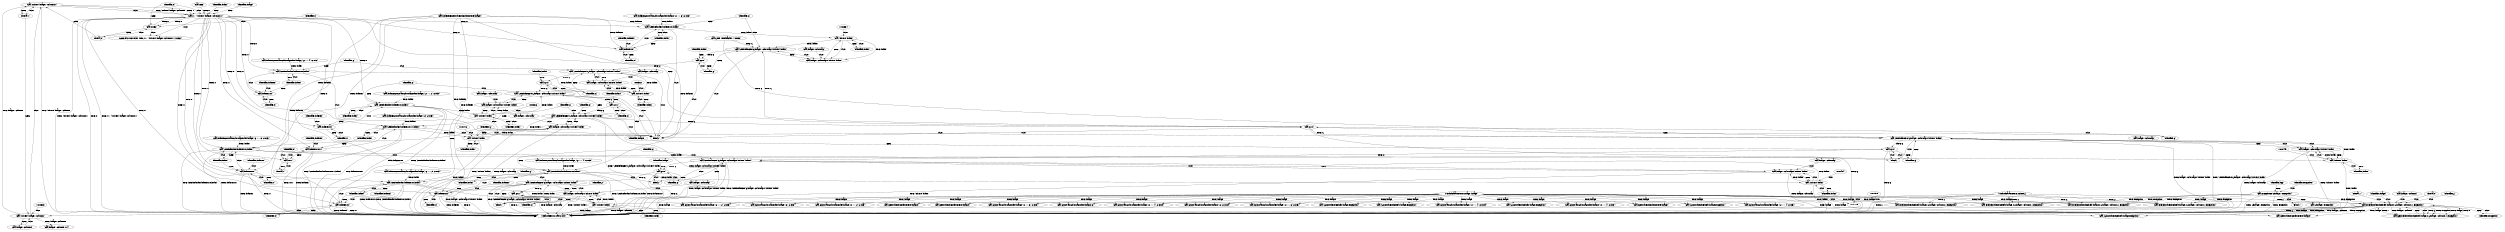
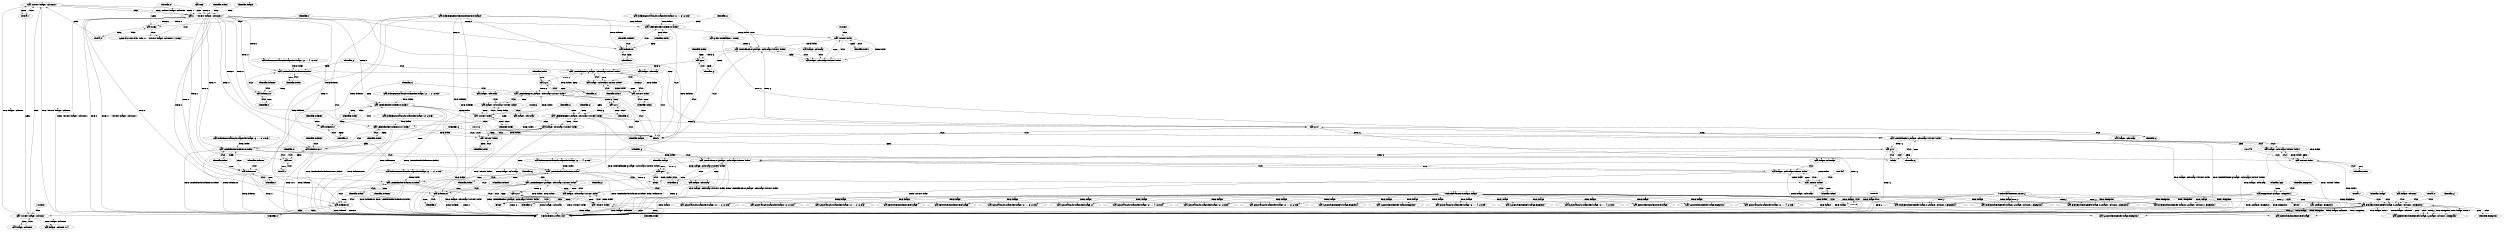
(206, 10) -> (207, 10)
(361, 144) -> (354, 138)
